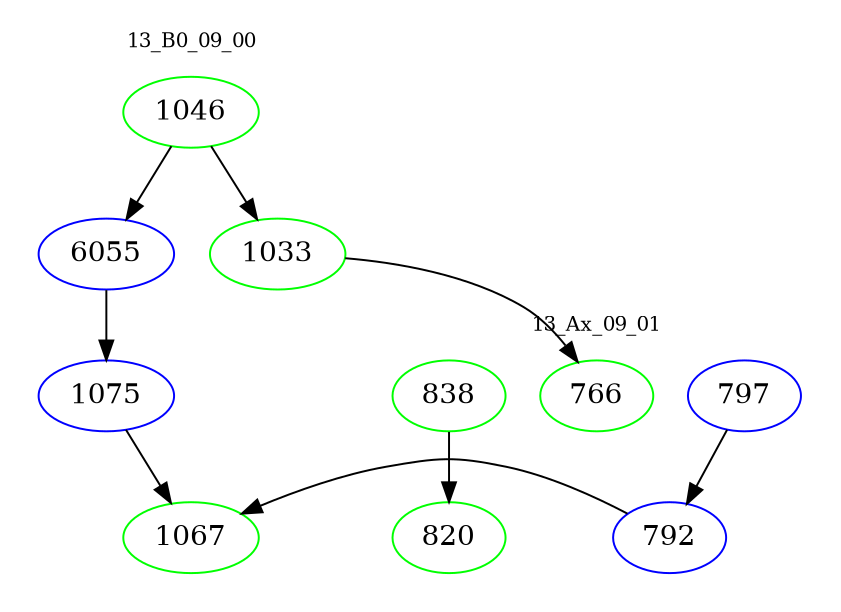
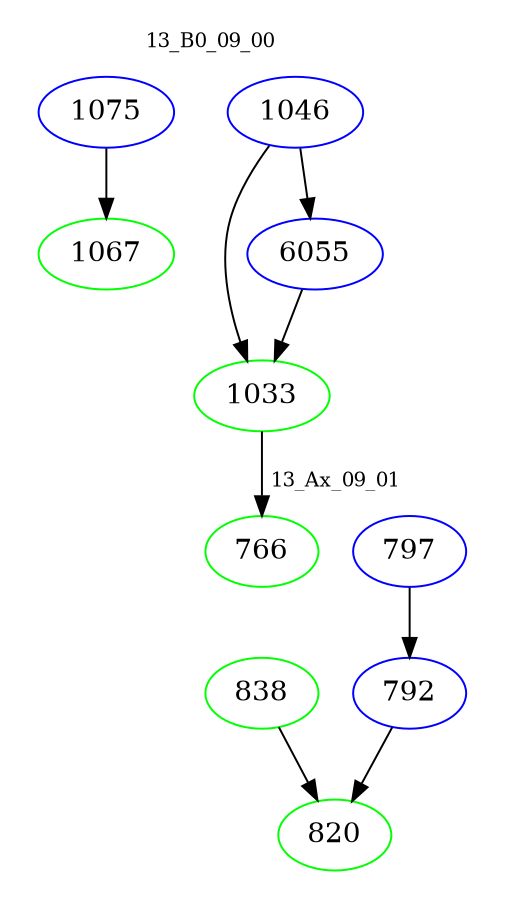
(191, 112) -> (295, 112)
(106, 315) -> (292, 316)
(436, 460) -> (377, 755)
